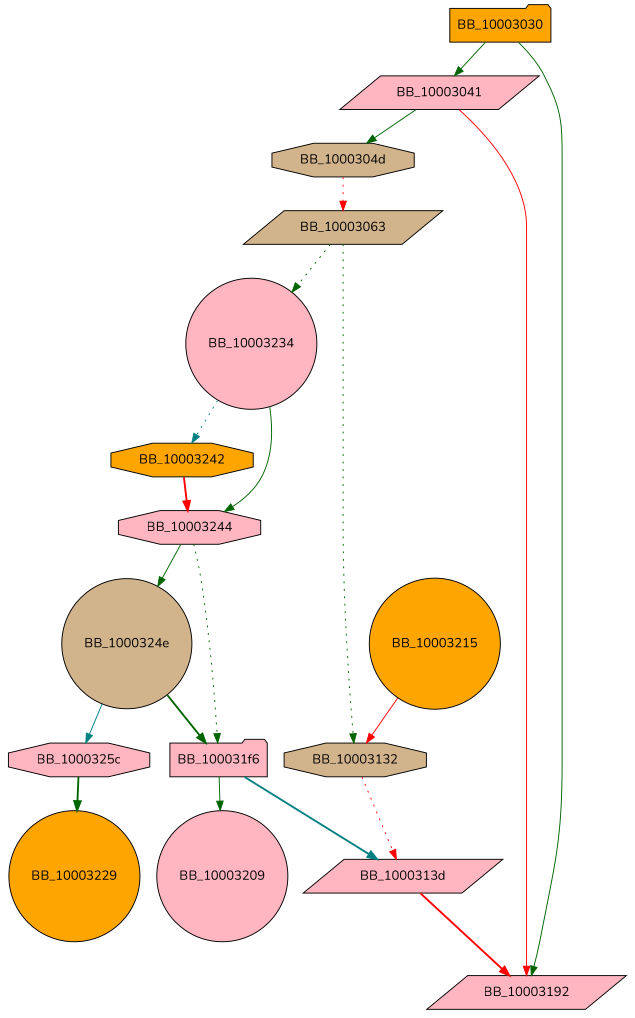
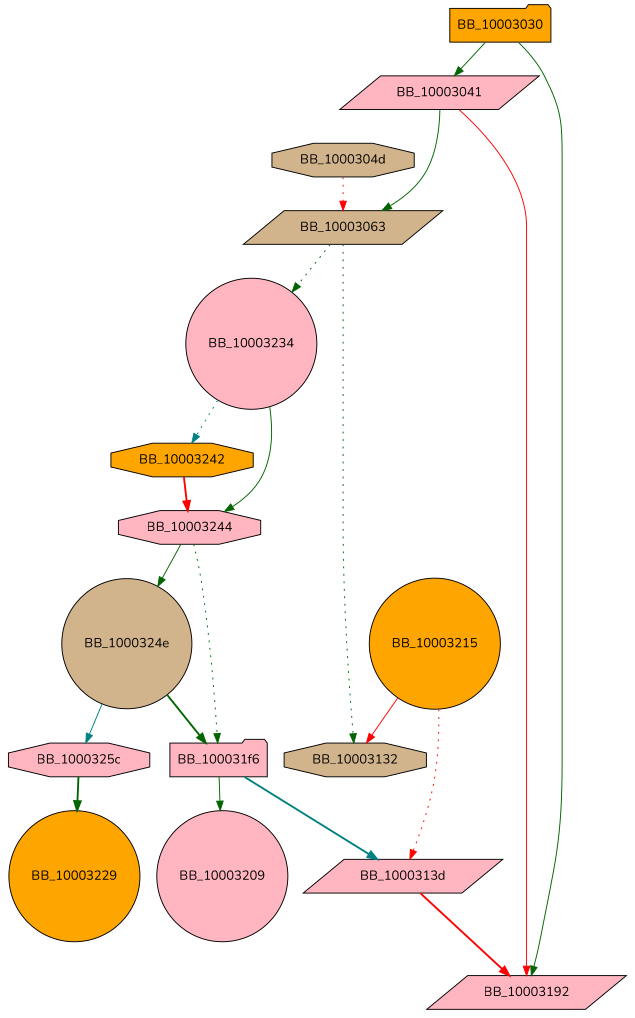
(395, 124) -> (429, 165)
(377, 814) -> (434, 781)
